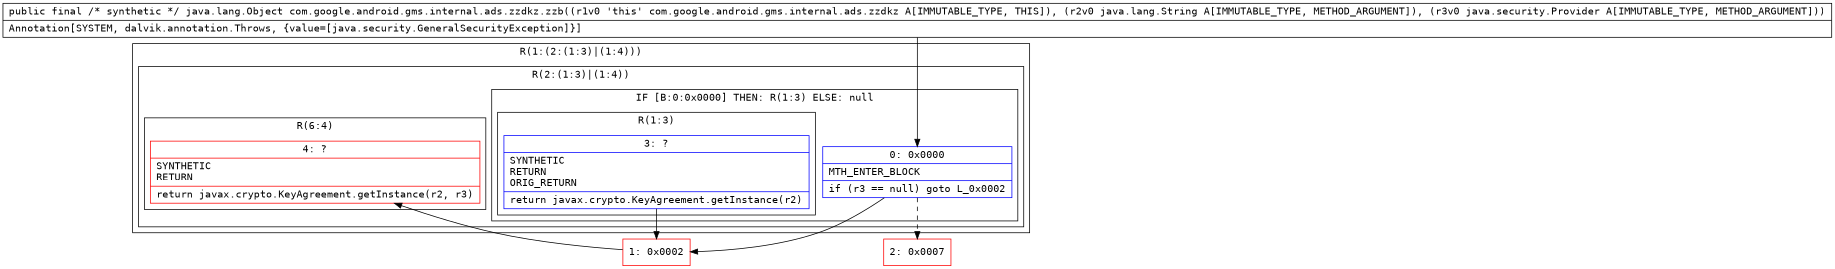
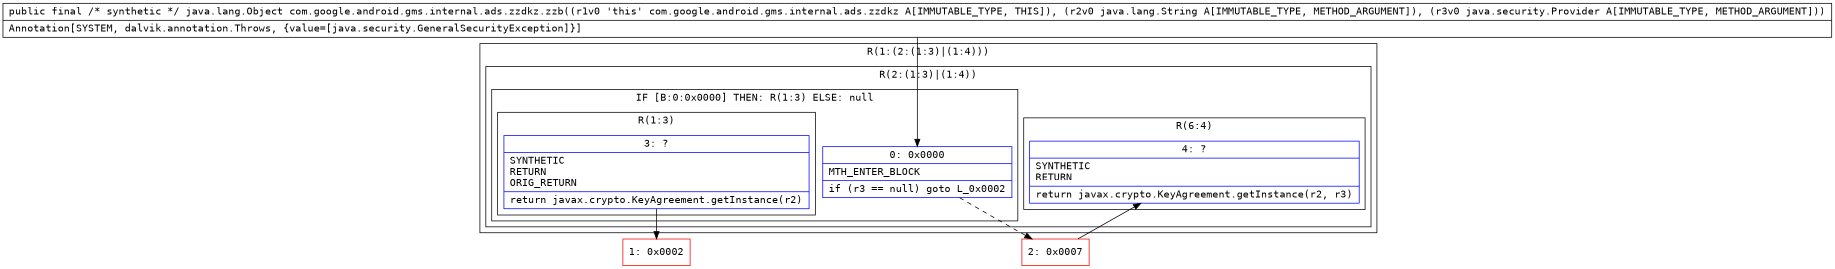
(315, 172) -> (1194, 172)
(522, 238) -> (1108, 222)
(795, 239) -> none
